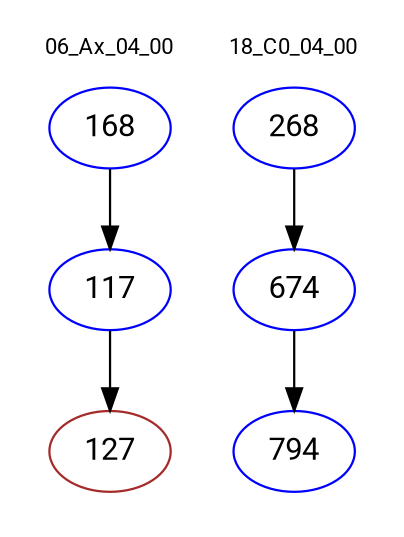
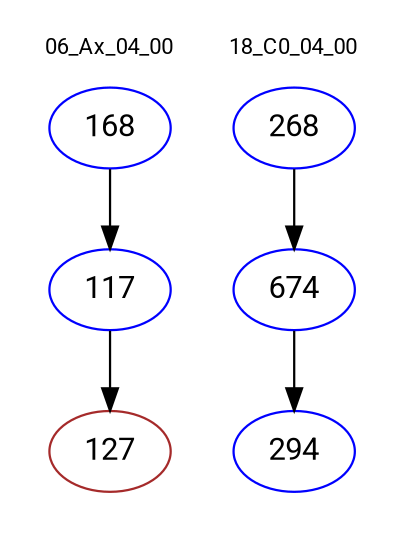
(294, 451) -> (294, 451)
